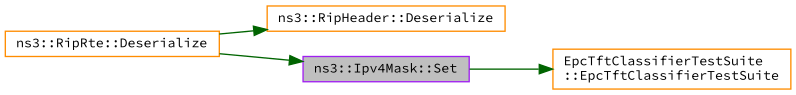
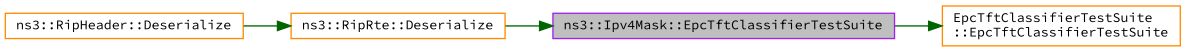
(236, 32) -> (260, 26)
(386, 69) -> (724, 26)
